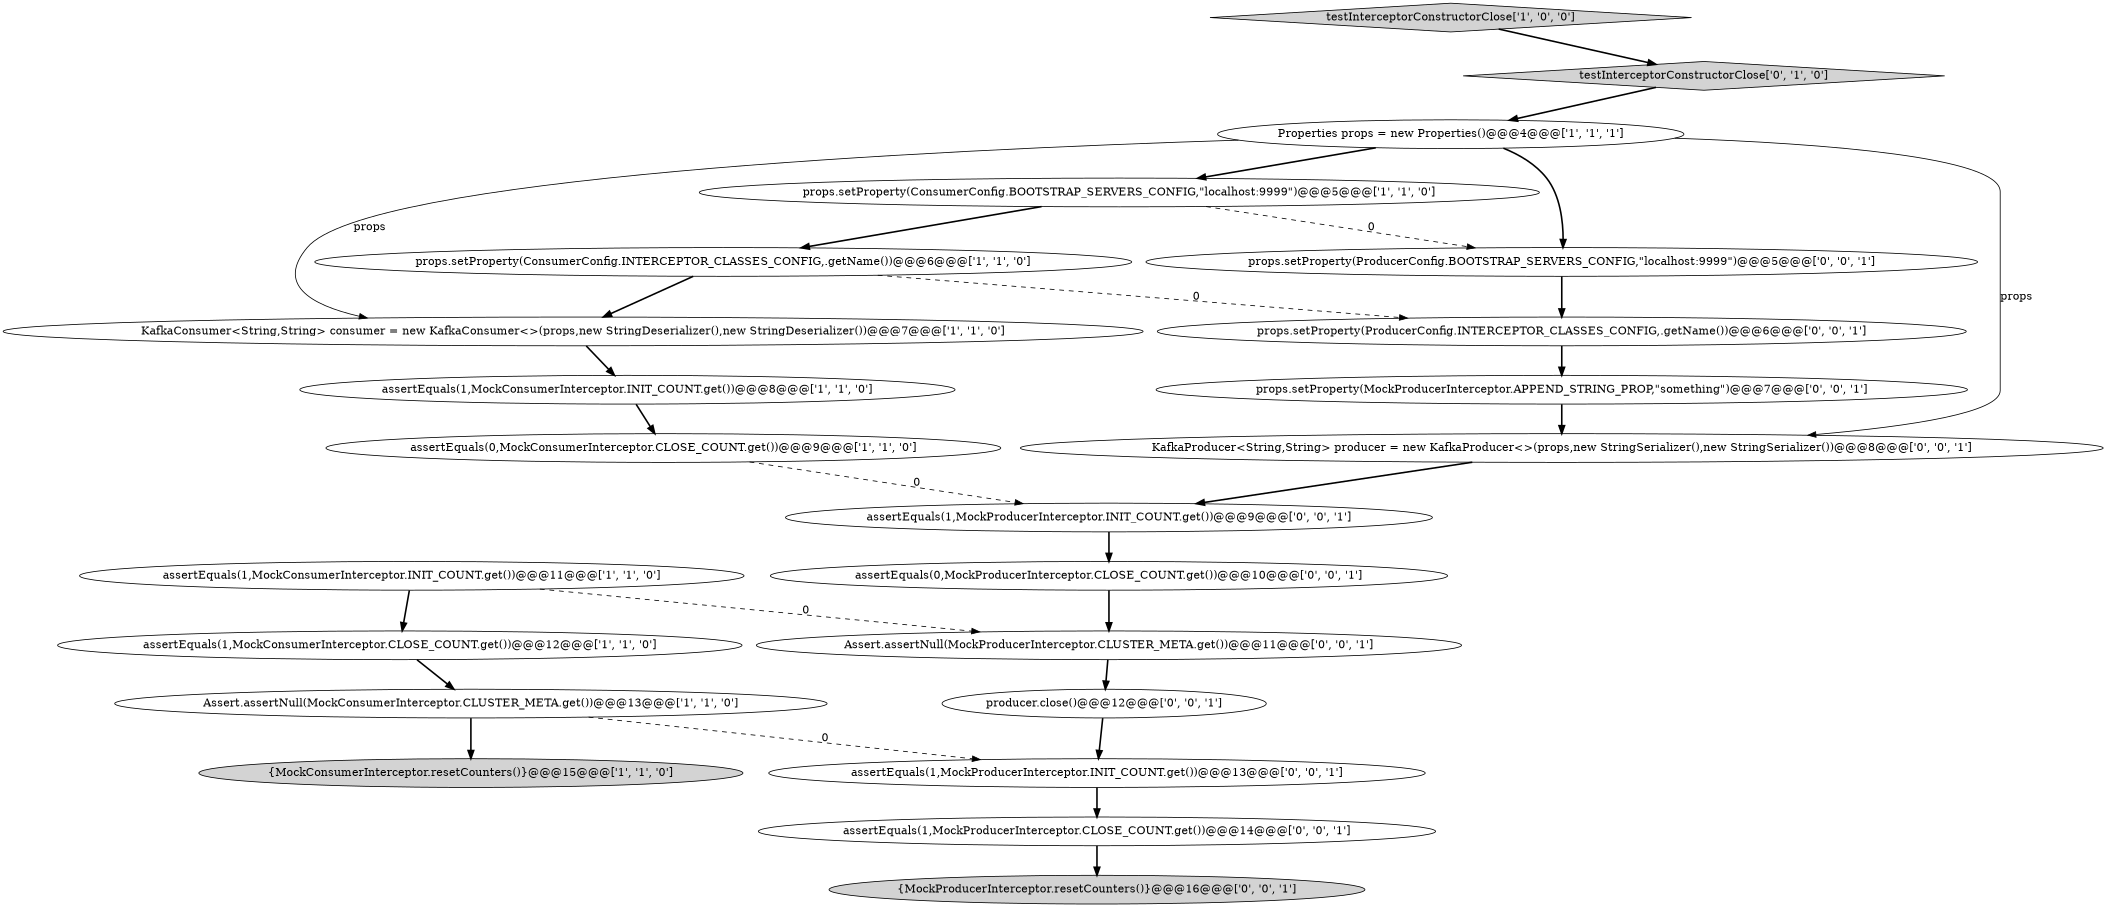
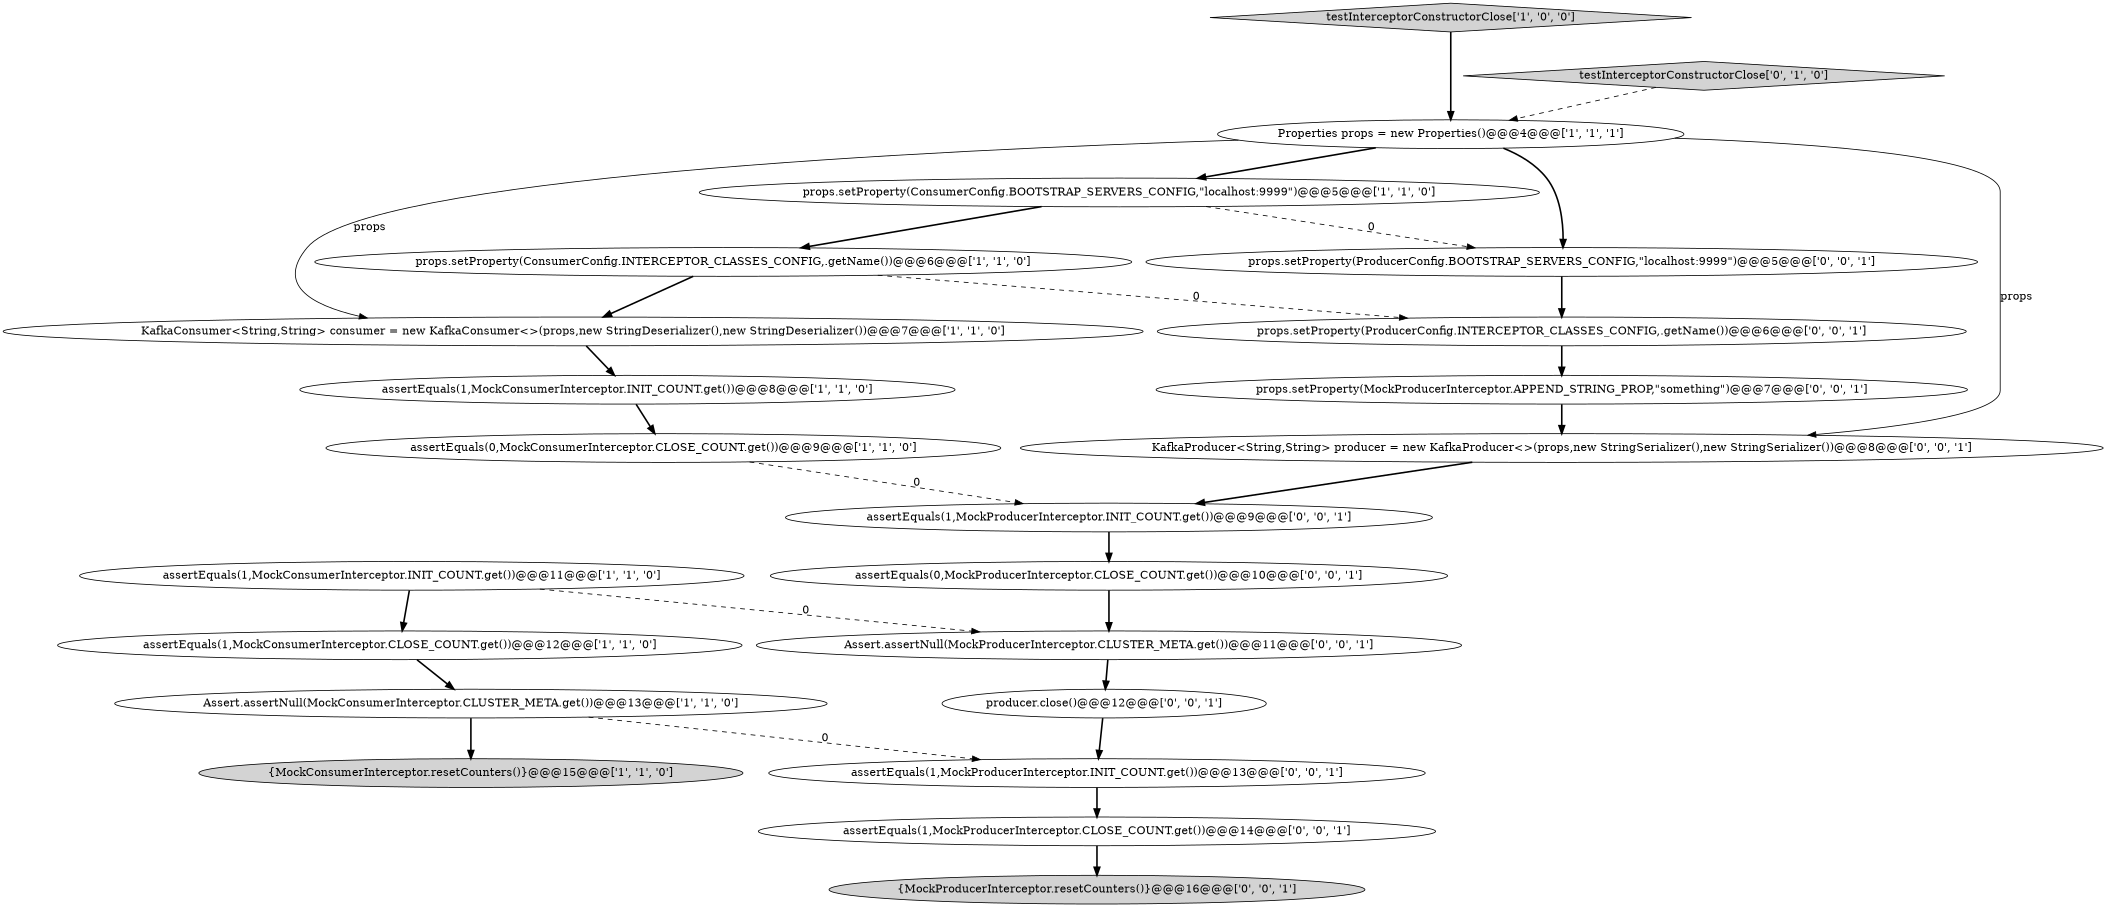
(1573, 46) -> (1451, 72)
(1587, 103) -> (1587, 103)
